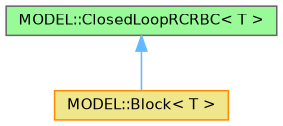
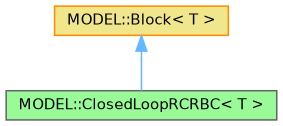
(141, 71) -> (141, 71)
